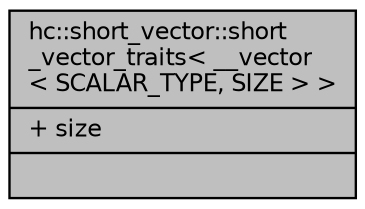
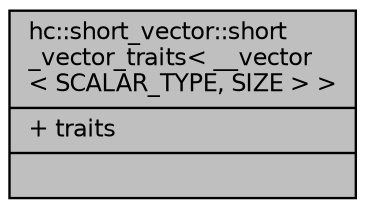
(65, 129) -> (72, 129)
